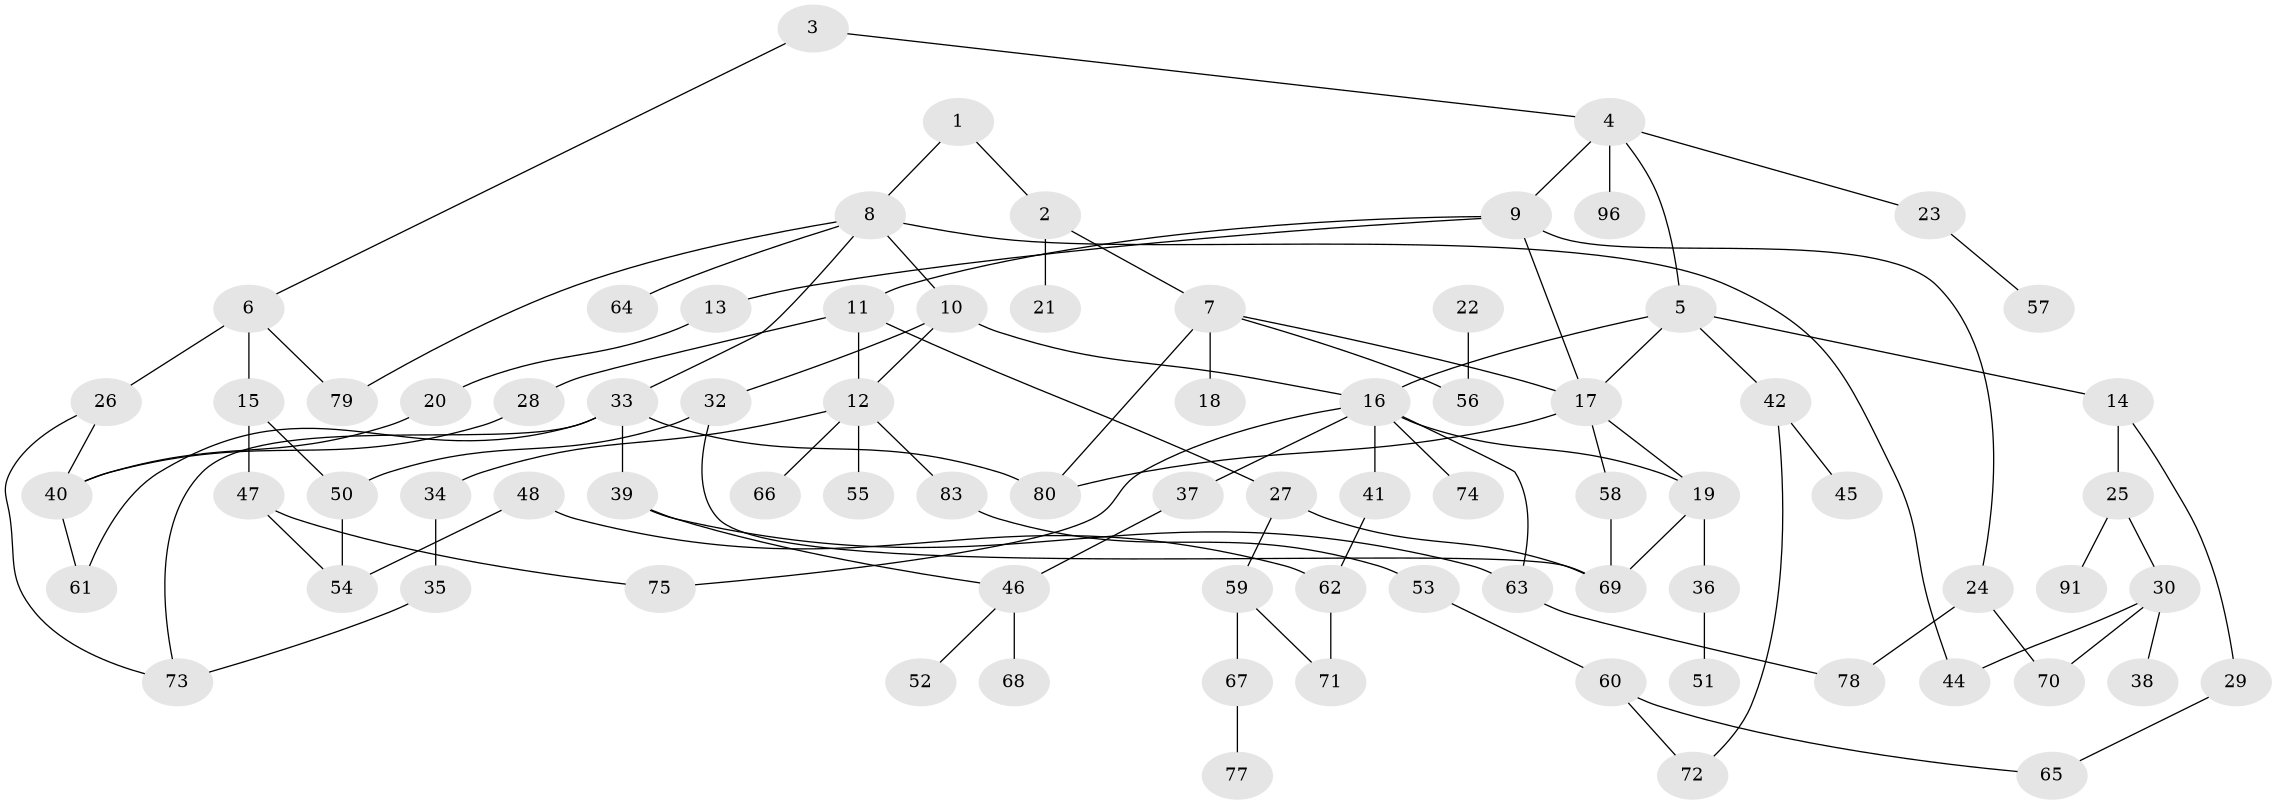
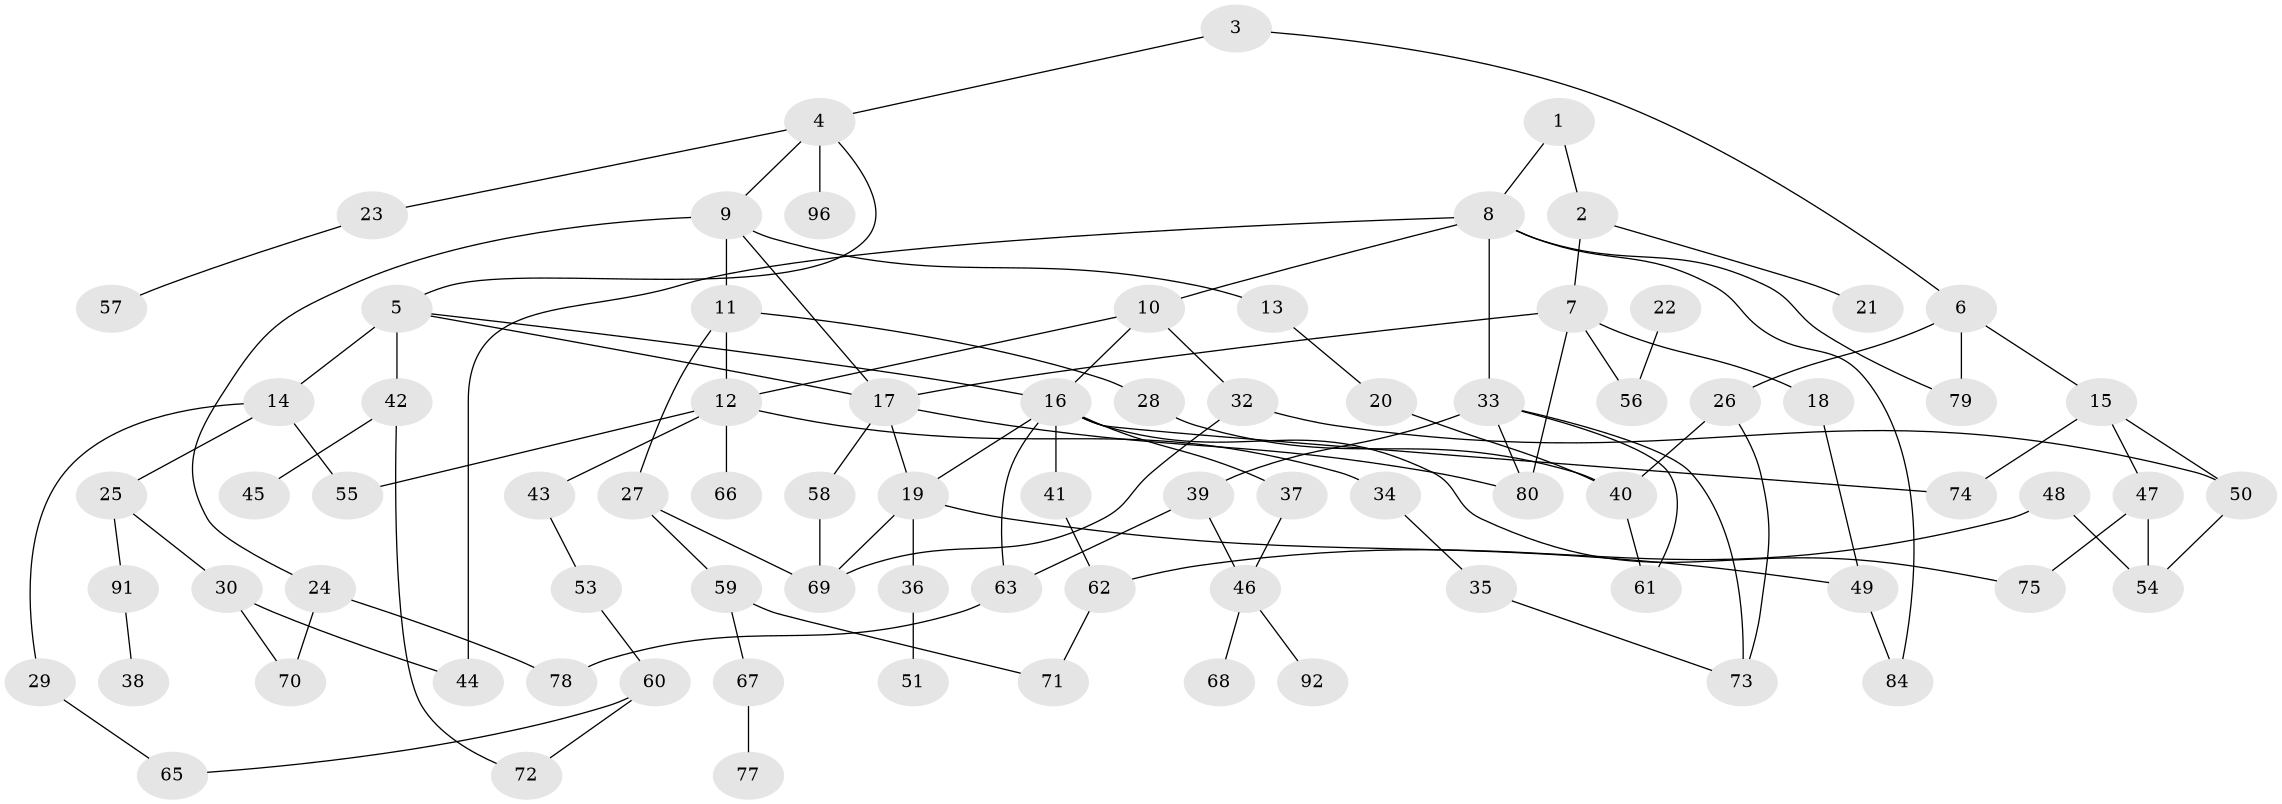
(623, 309) -> (1898, 682)
none -> (312, 448)
none -> (2029, 450)
(952, 496) -> (540, 496)
none -> (1863, 589)
(2154, 635) -> (128, 636)
(921, 682) -> (1313, 682)
